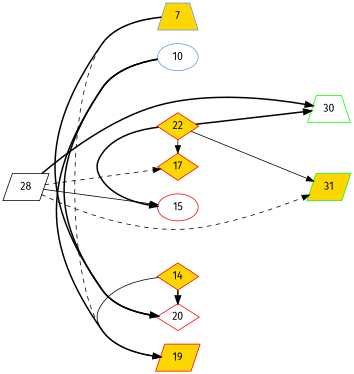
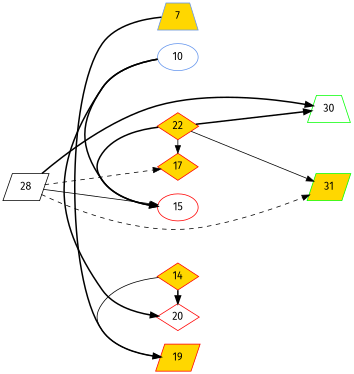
(56, 152) -> none
(75, 172) -> (75, 172)
(57, 216) -> (85, 130)
